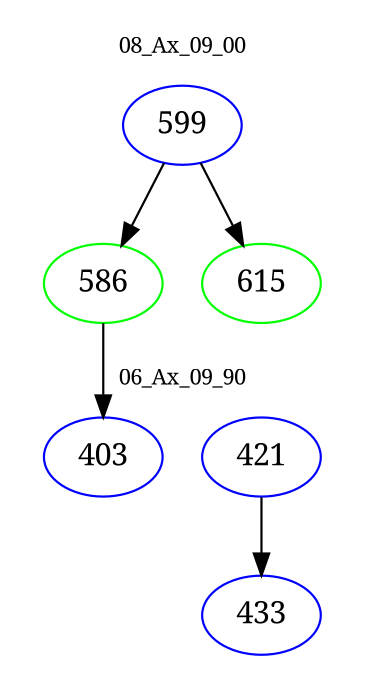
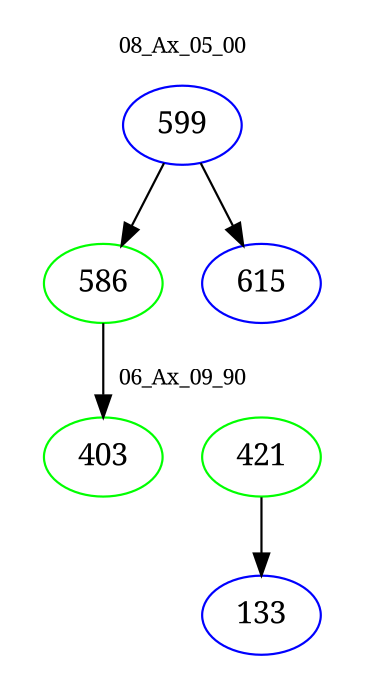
(182, 47) -> (182, 47)
(261, 283) -> (261, 283)
(103, 457) -> (103, 457)
(261, 457) -> (261, 457)
(261, 615) -> (261, 615)
